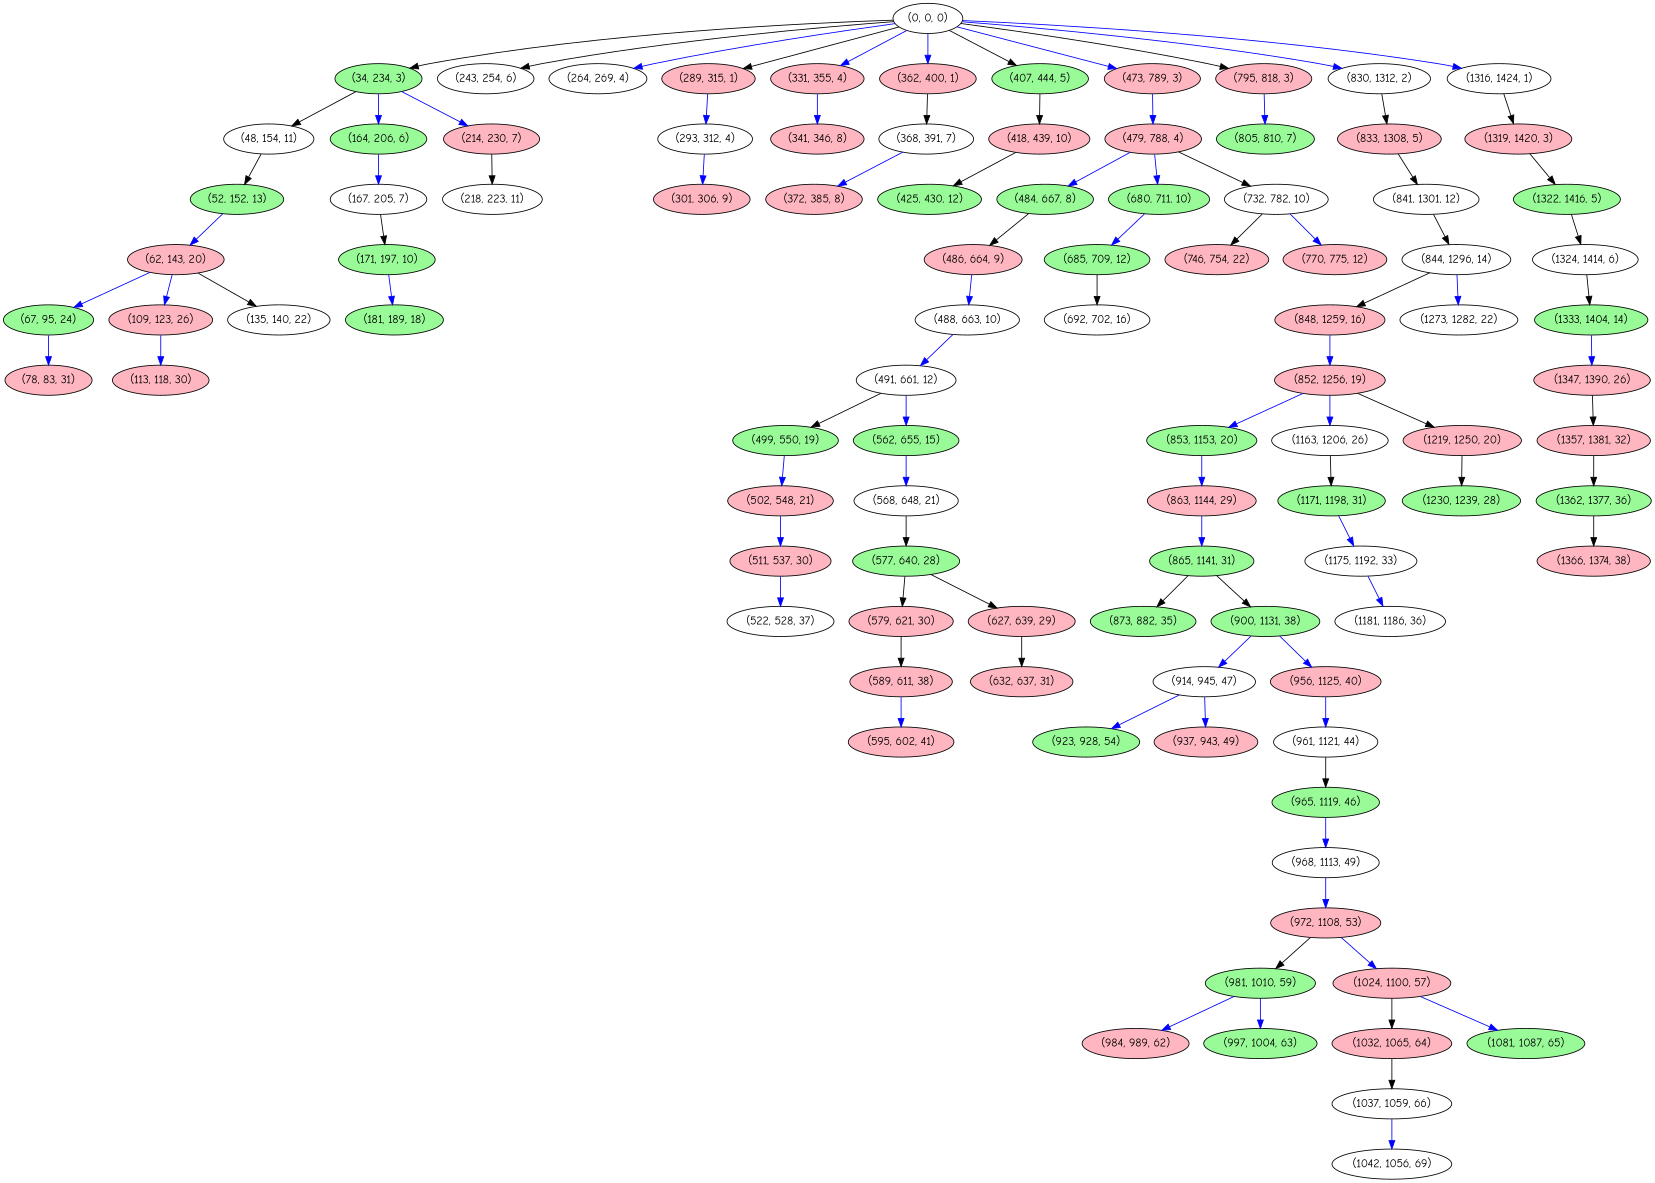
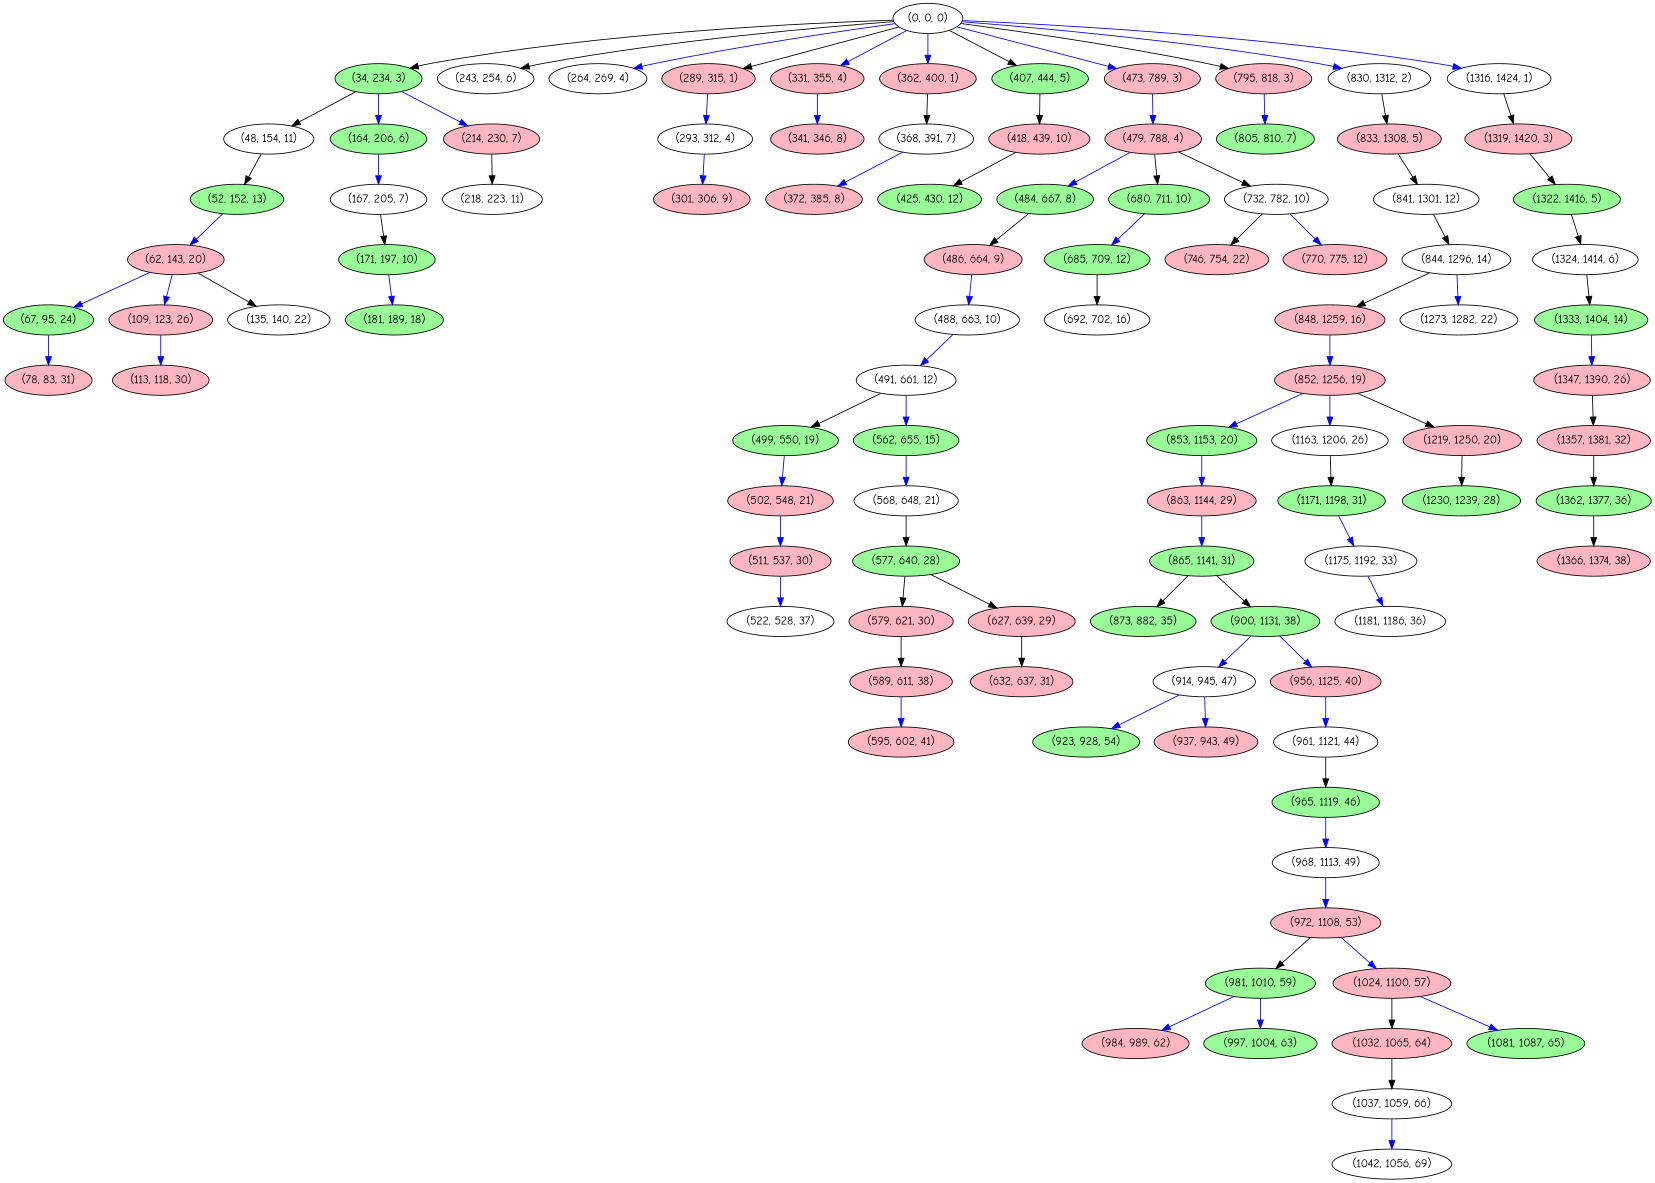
(1156, 165) -> (1156, 165)
